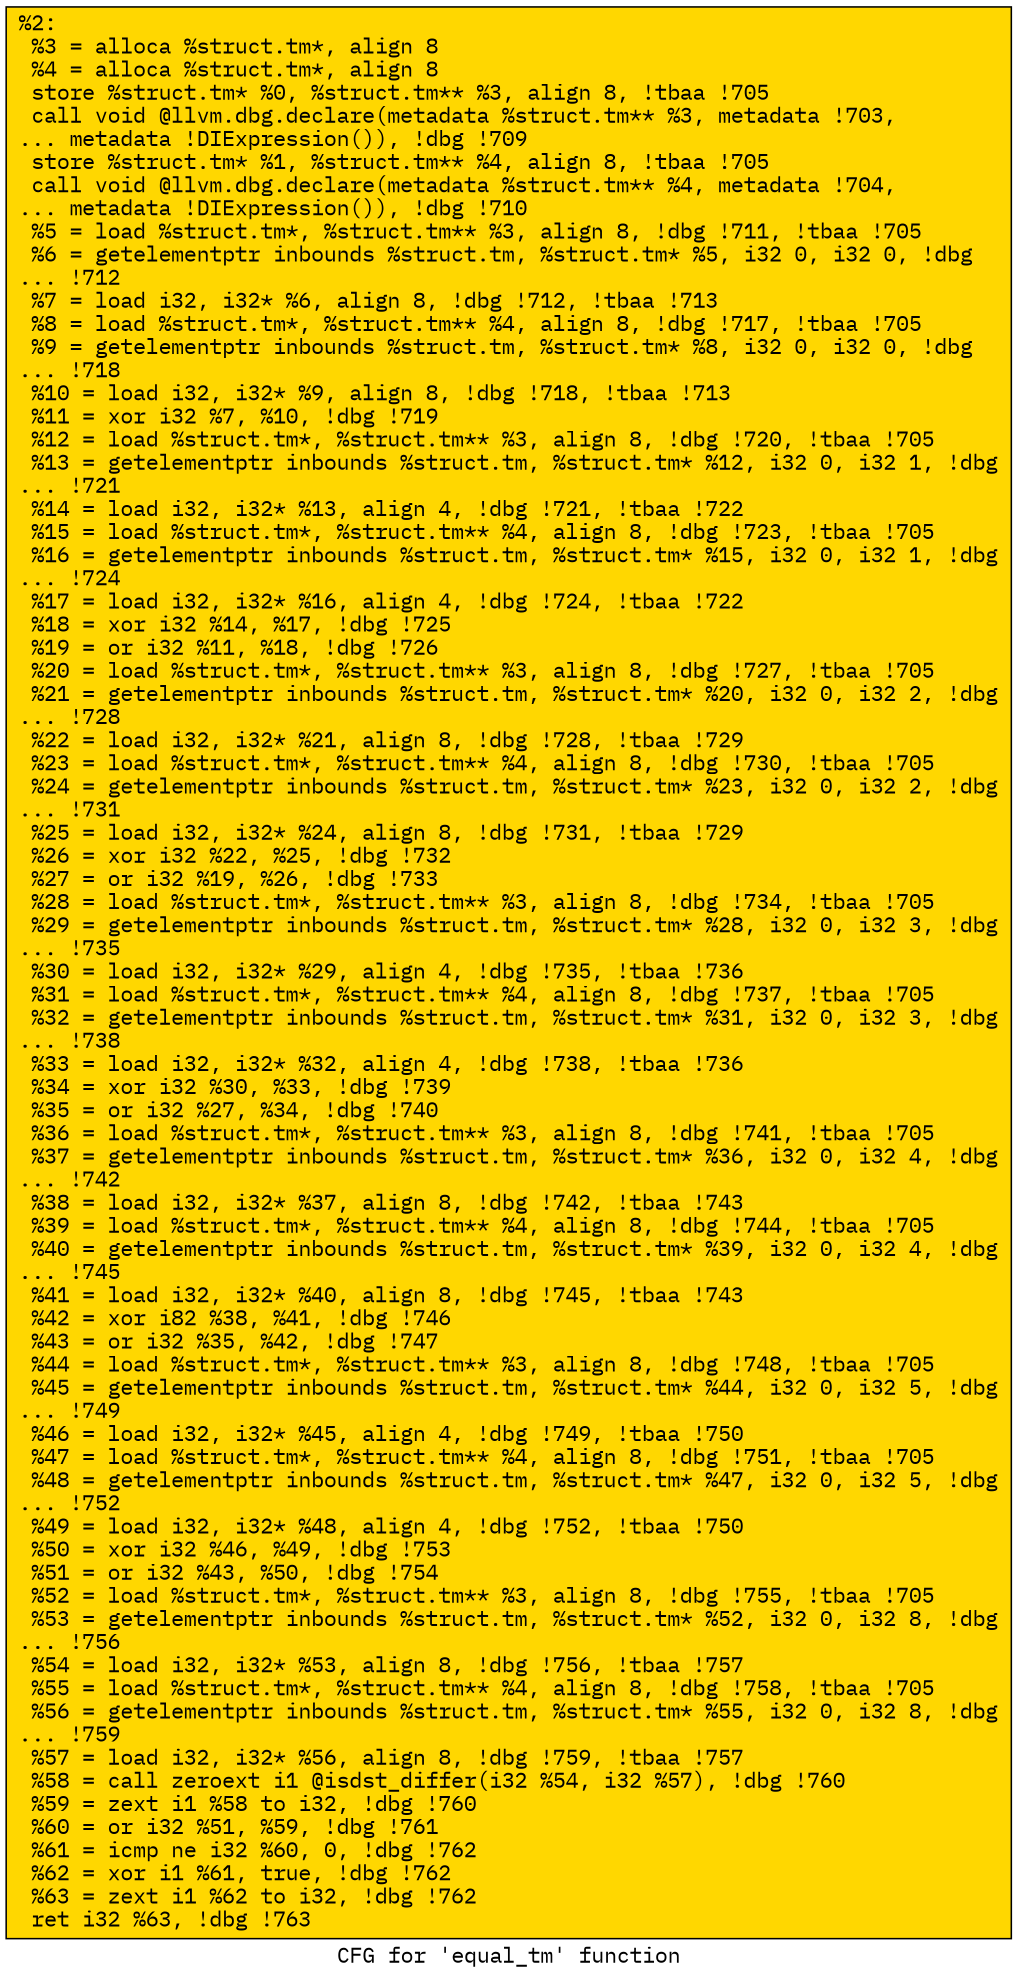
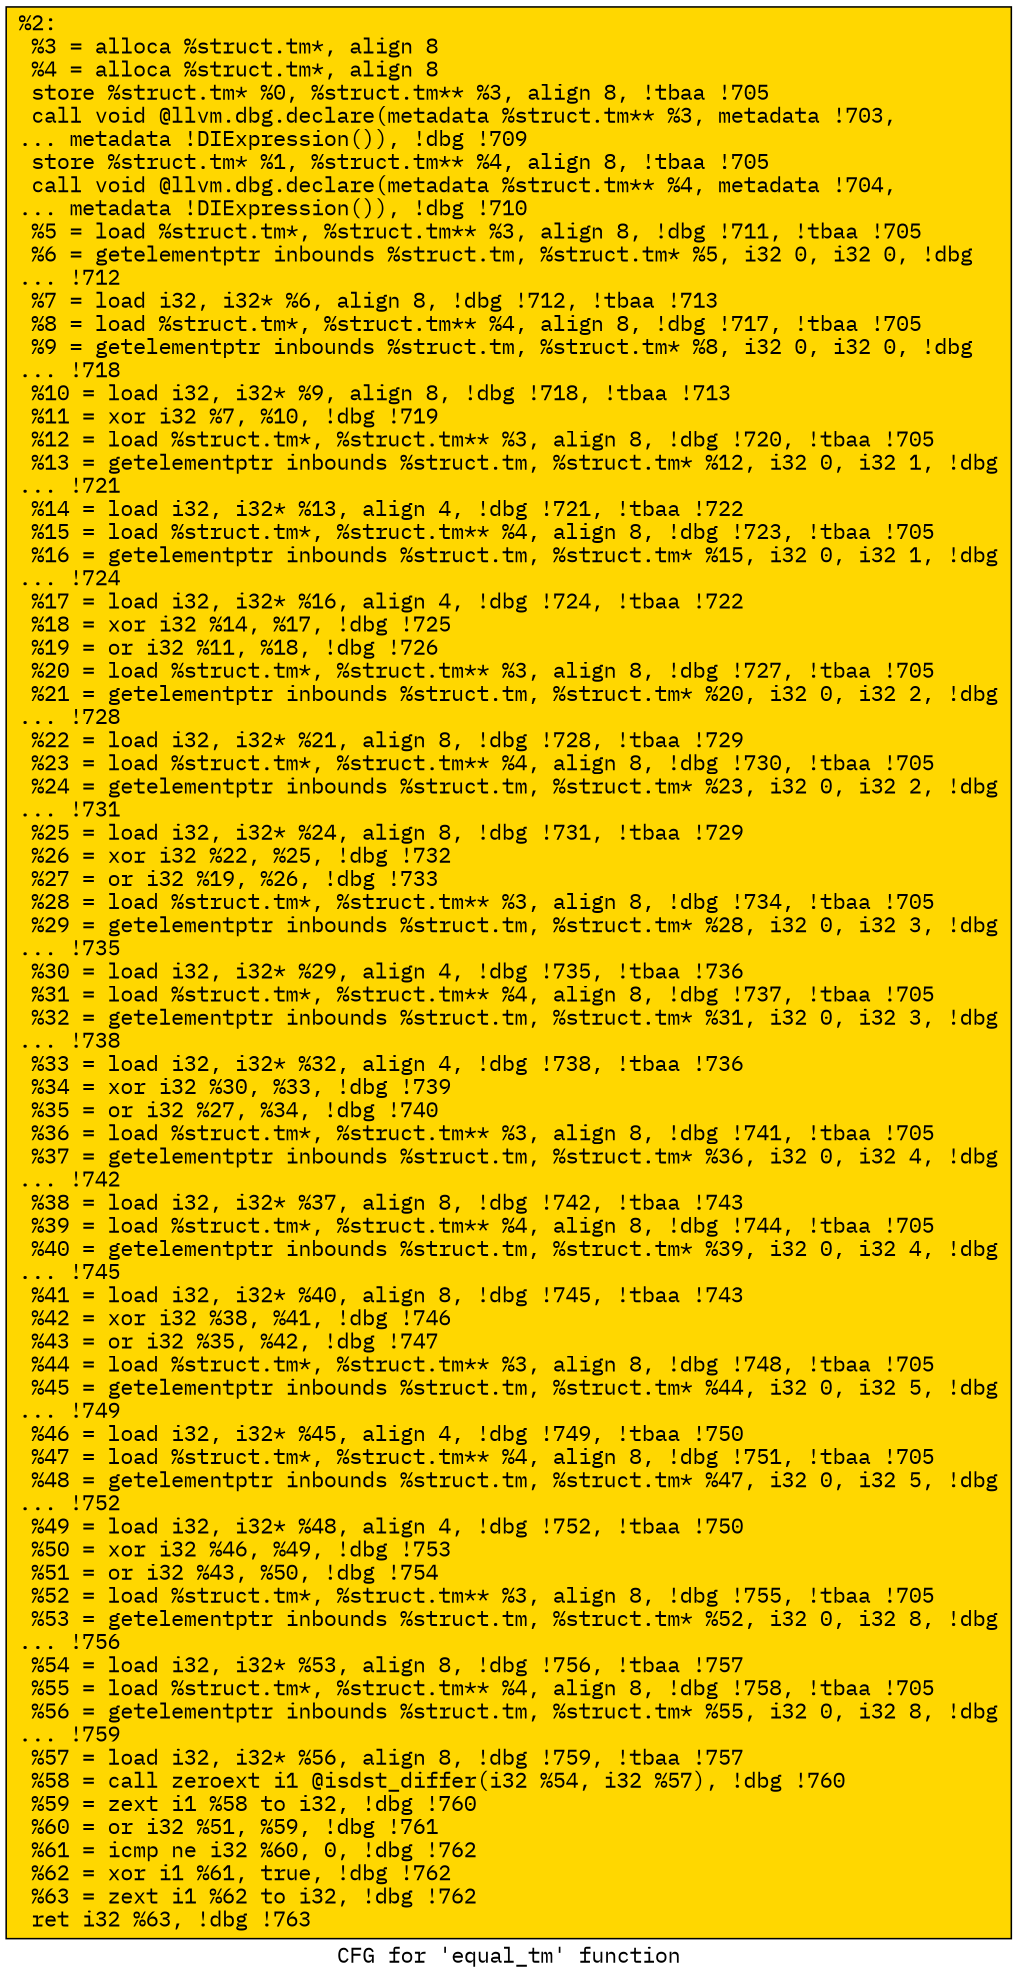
(235, 1319) -> (235, 1319)
